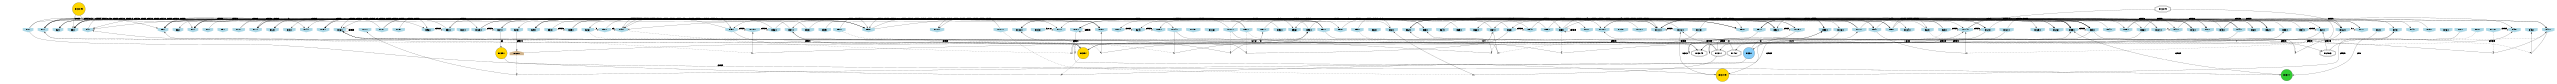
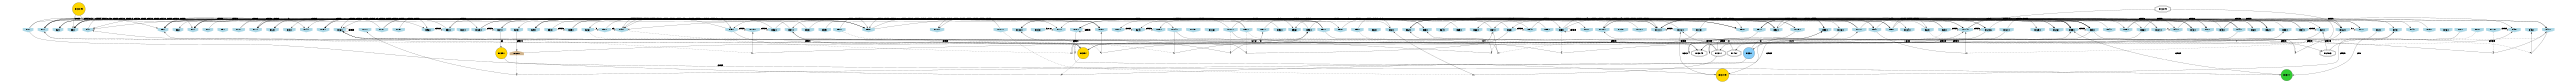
(1574, 19) -> (1952, 18)
(1786, 30) -> (1870, 19)
(1988, 30) -> (1988, 30)
